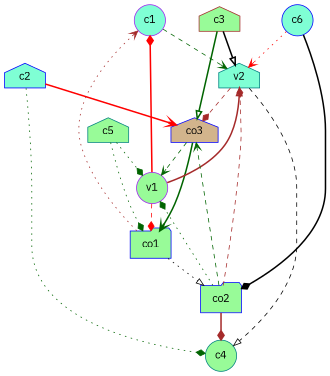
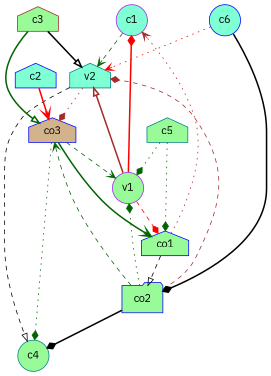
(220, 101) -> (74, 101)
(151, 245) -> (165, 245)
(183, 270) -> (156, 267)
(37, 272) -> (43, 237)
(221, 322) -> (89, 327)
